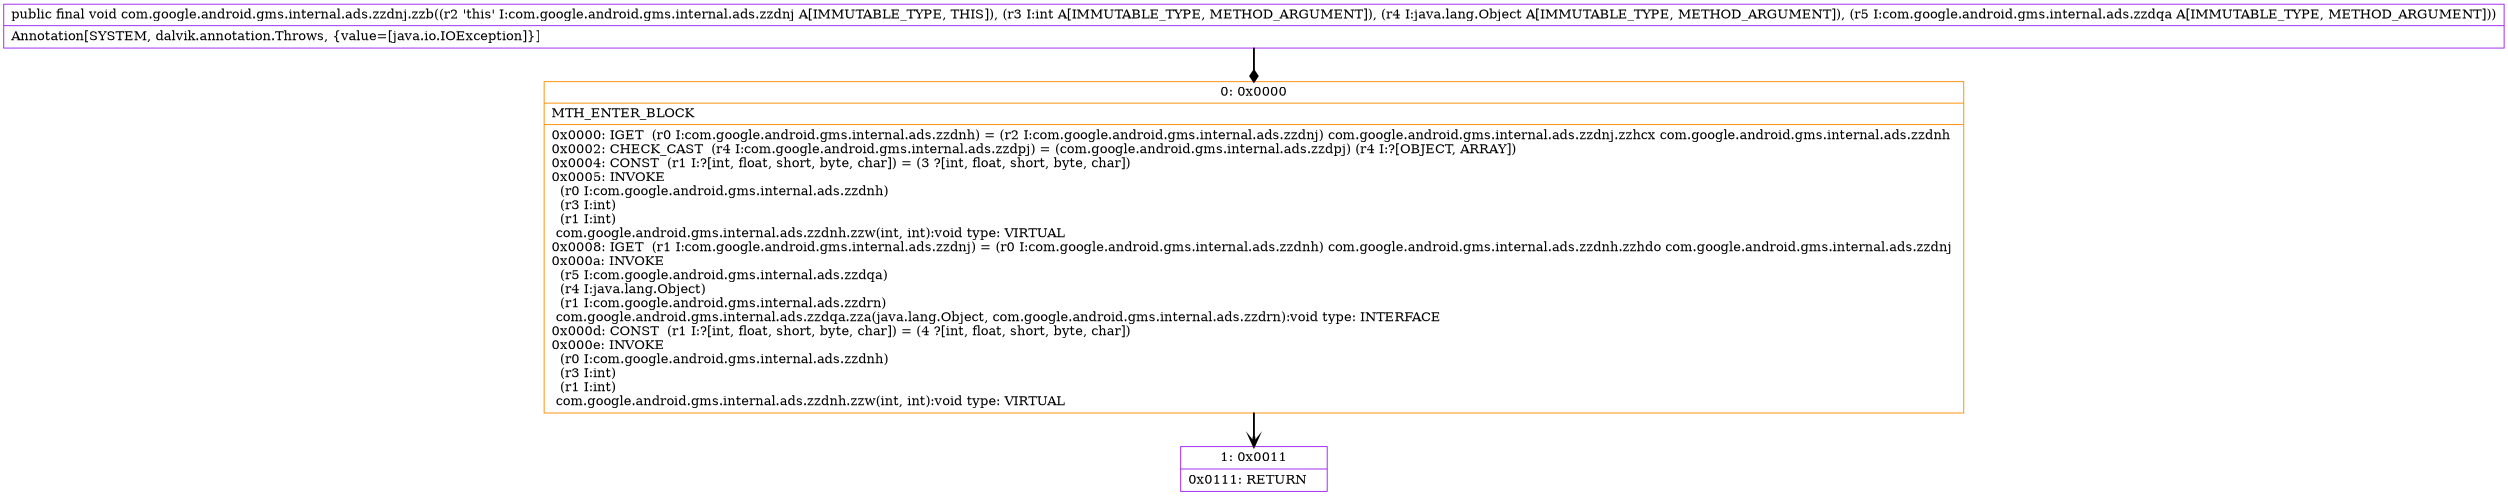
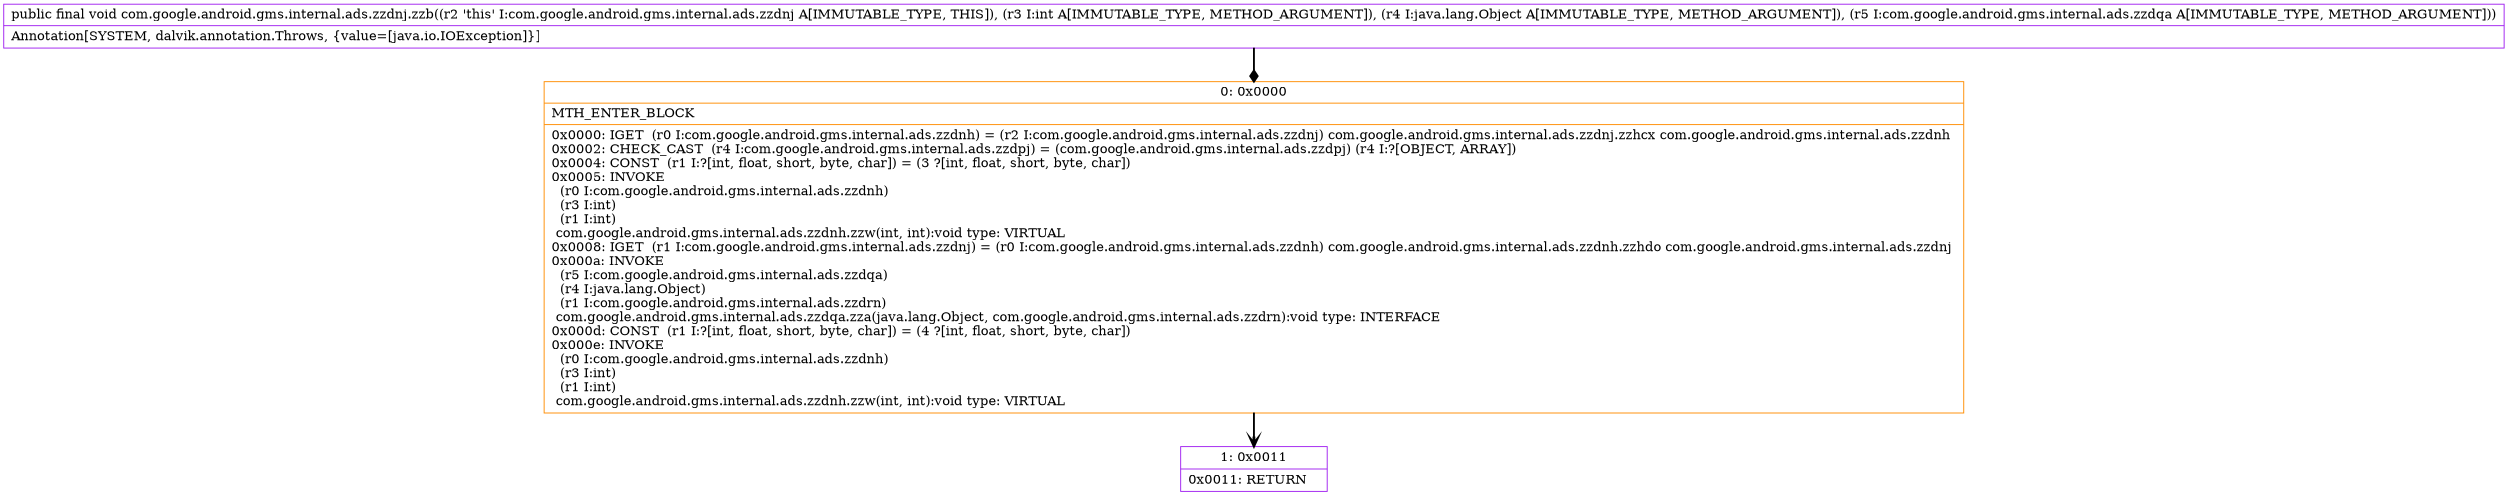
(1254, 480) -> (1254, 480)
